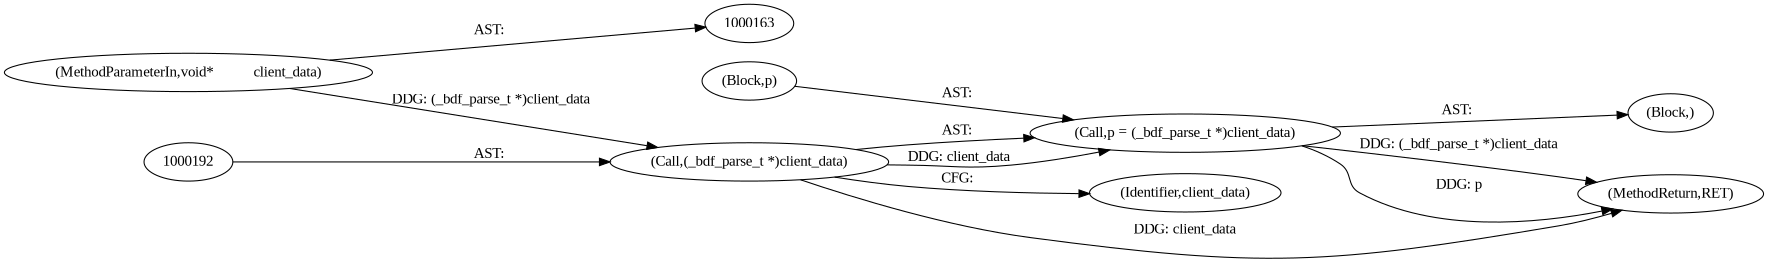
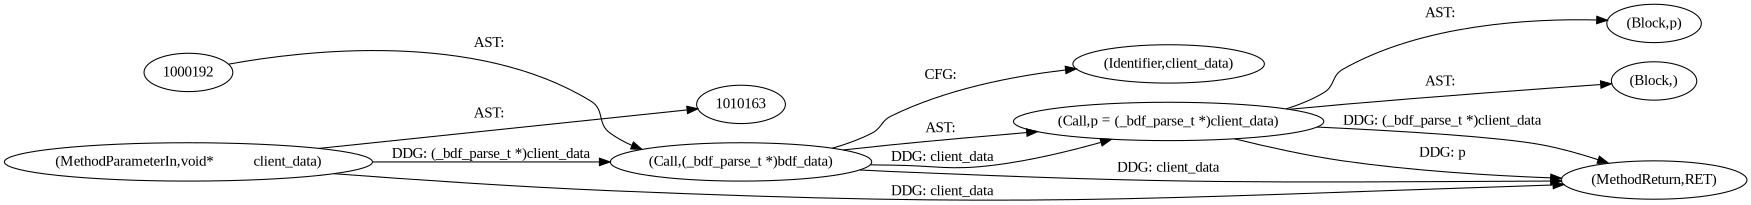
(749, 23) -> (741, 104)
(929, 102) -> (1431, 36)
(749, 162) -> (741, 162)
none -> (943, 200)
